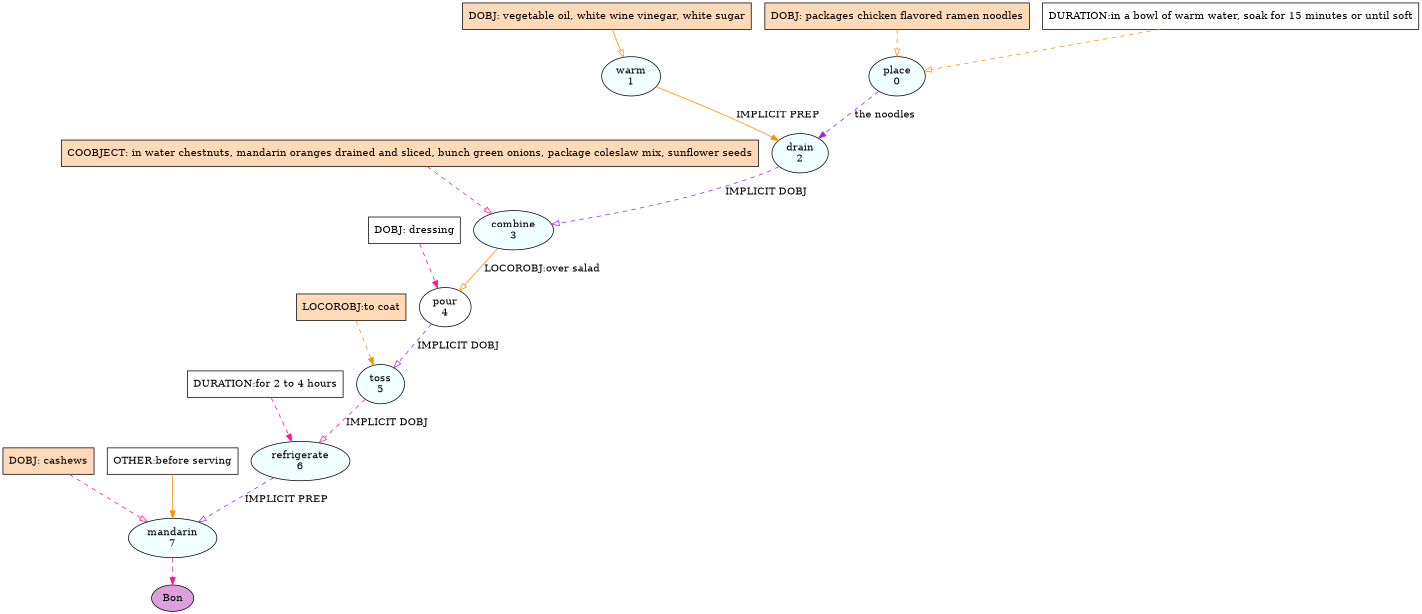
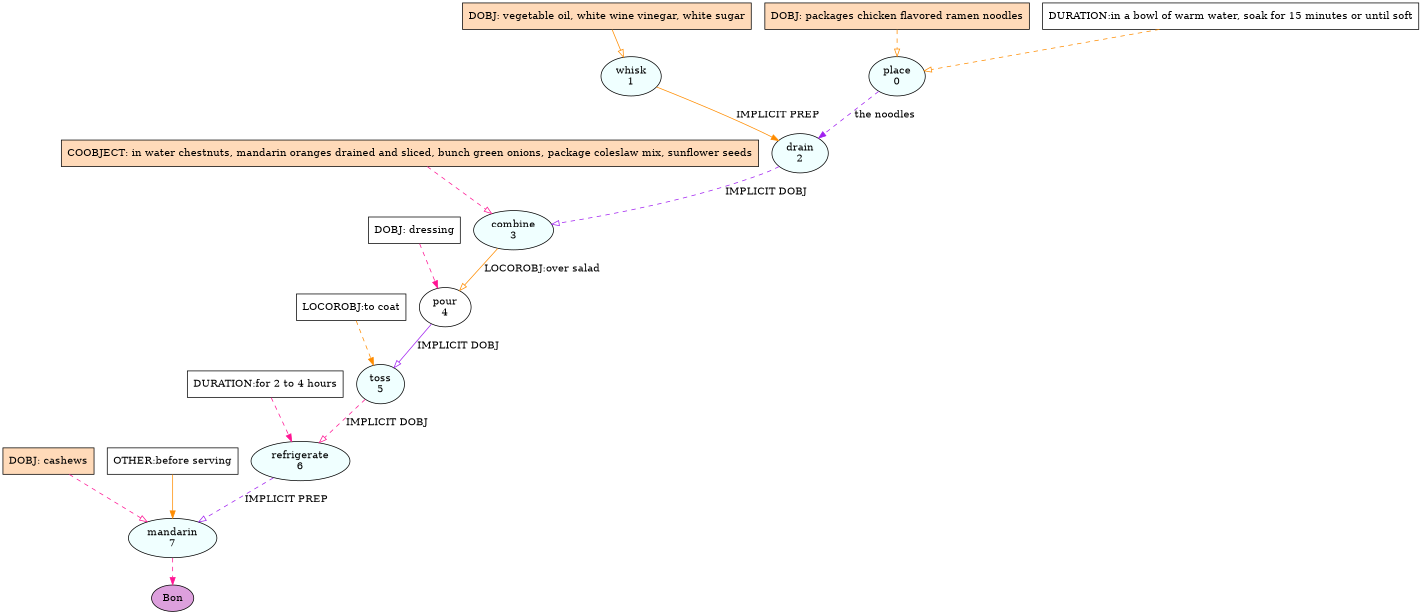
(631, 76) -> (631, 76)
(351, 307) -> (351, 307)
(415, 343) -> (415, 343)
